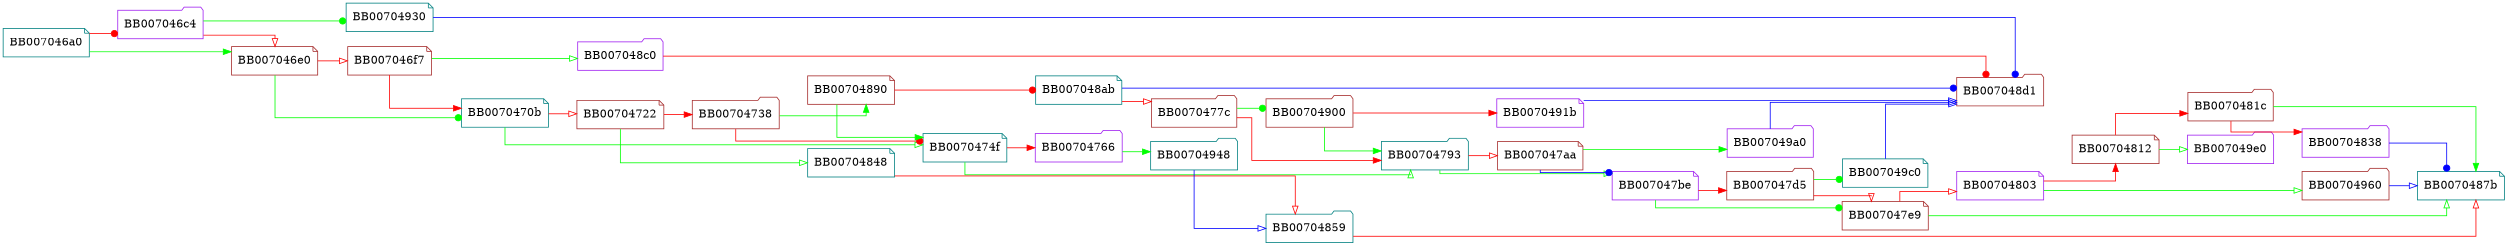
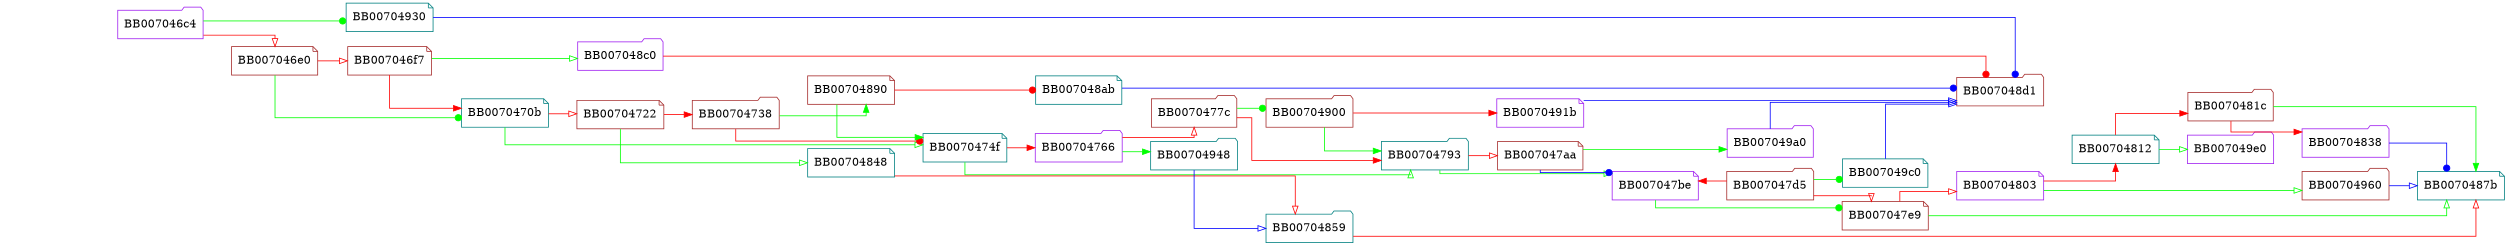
(46, 43) -> none
(1133, 102) -> (1159, 138)
(2116, 149) -> (2116, 149)
(1708, 190) -> (1717, 181)
